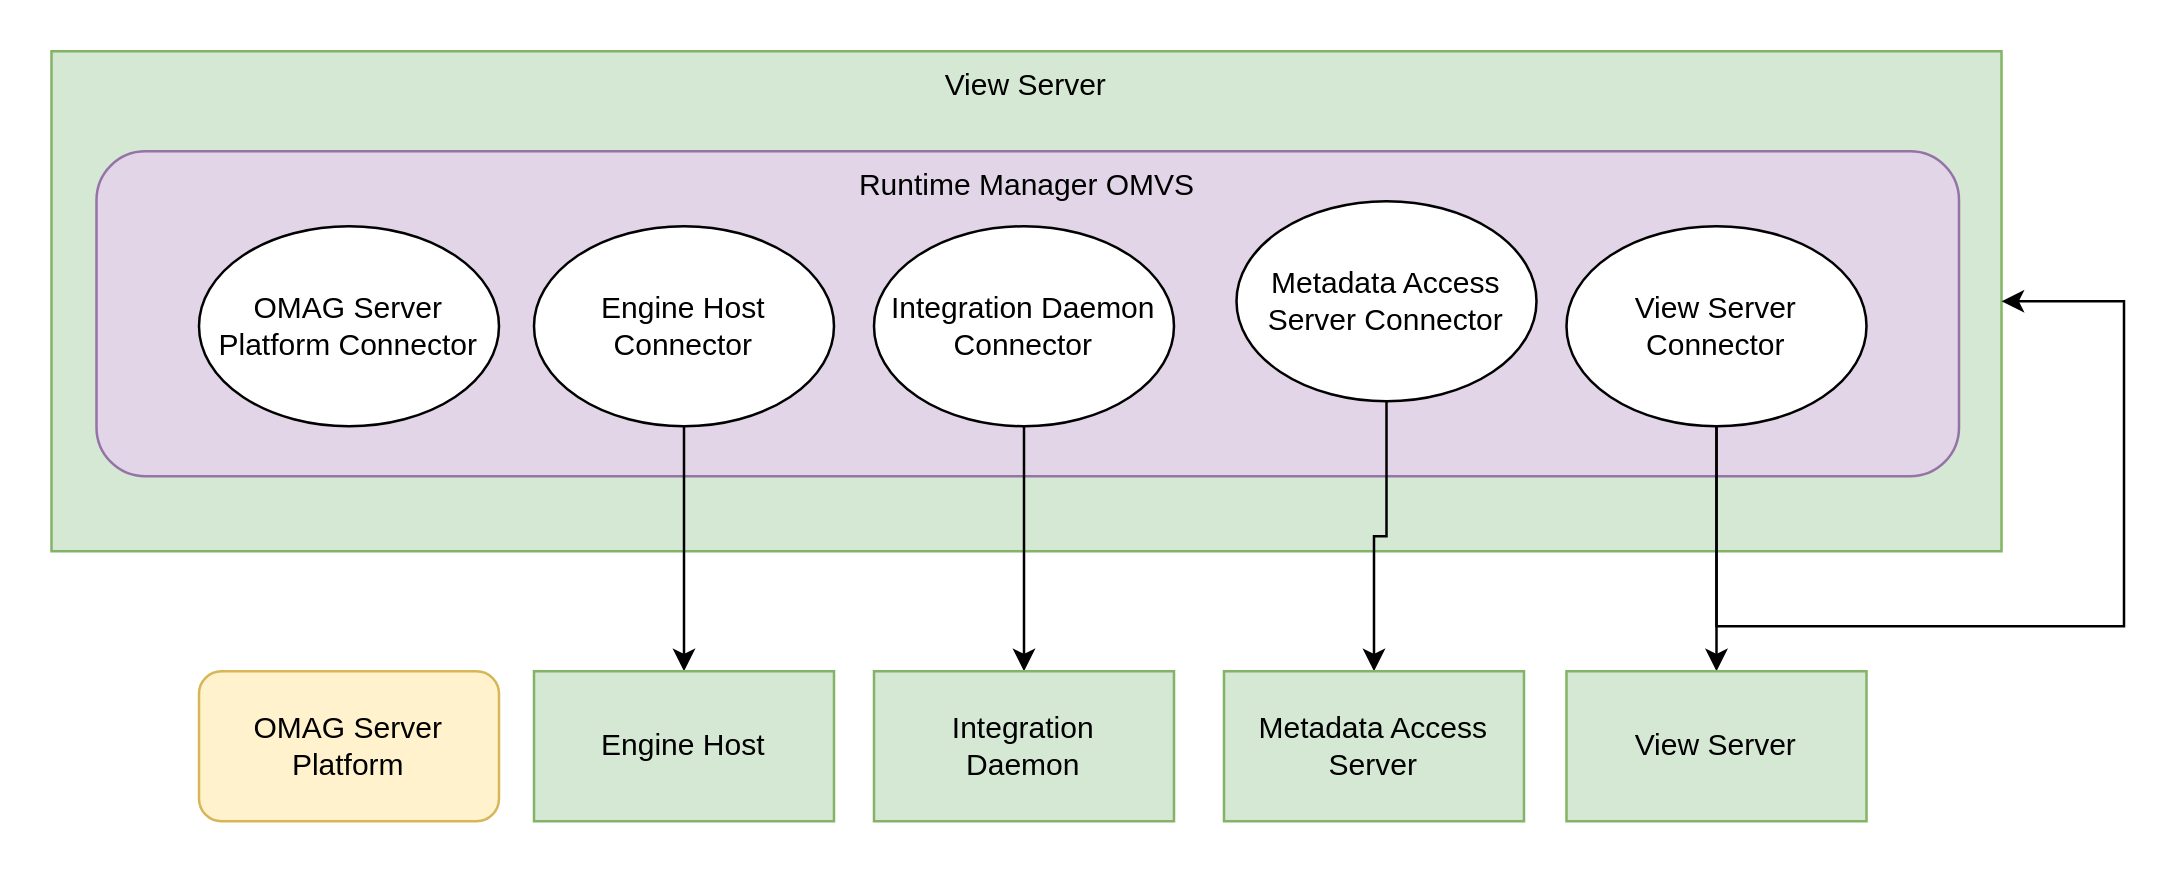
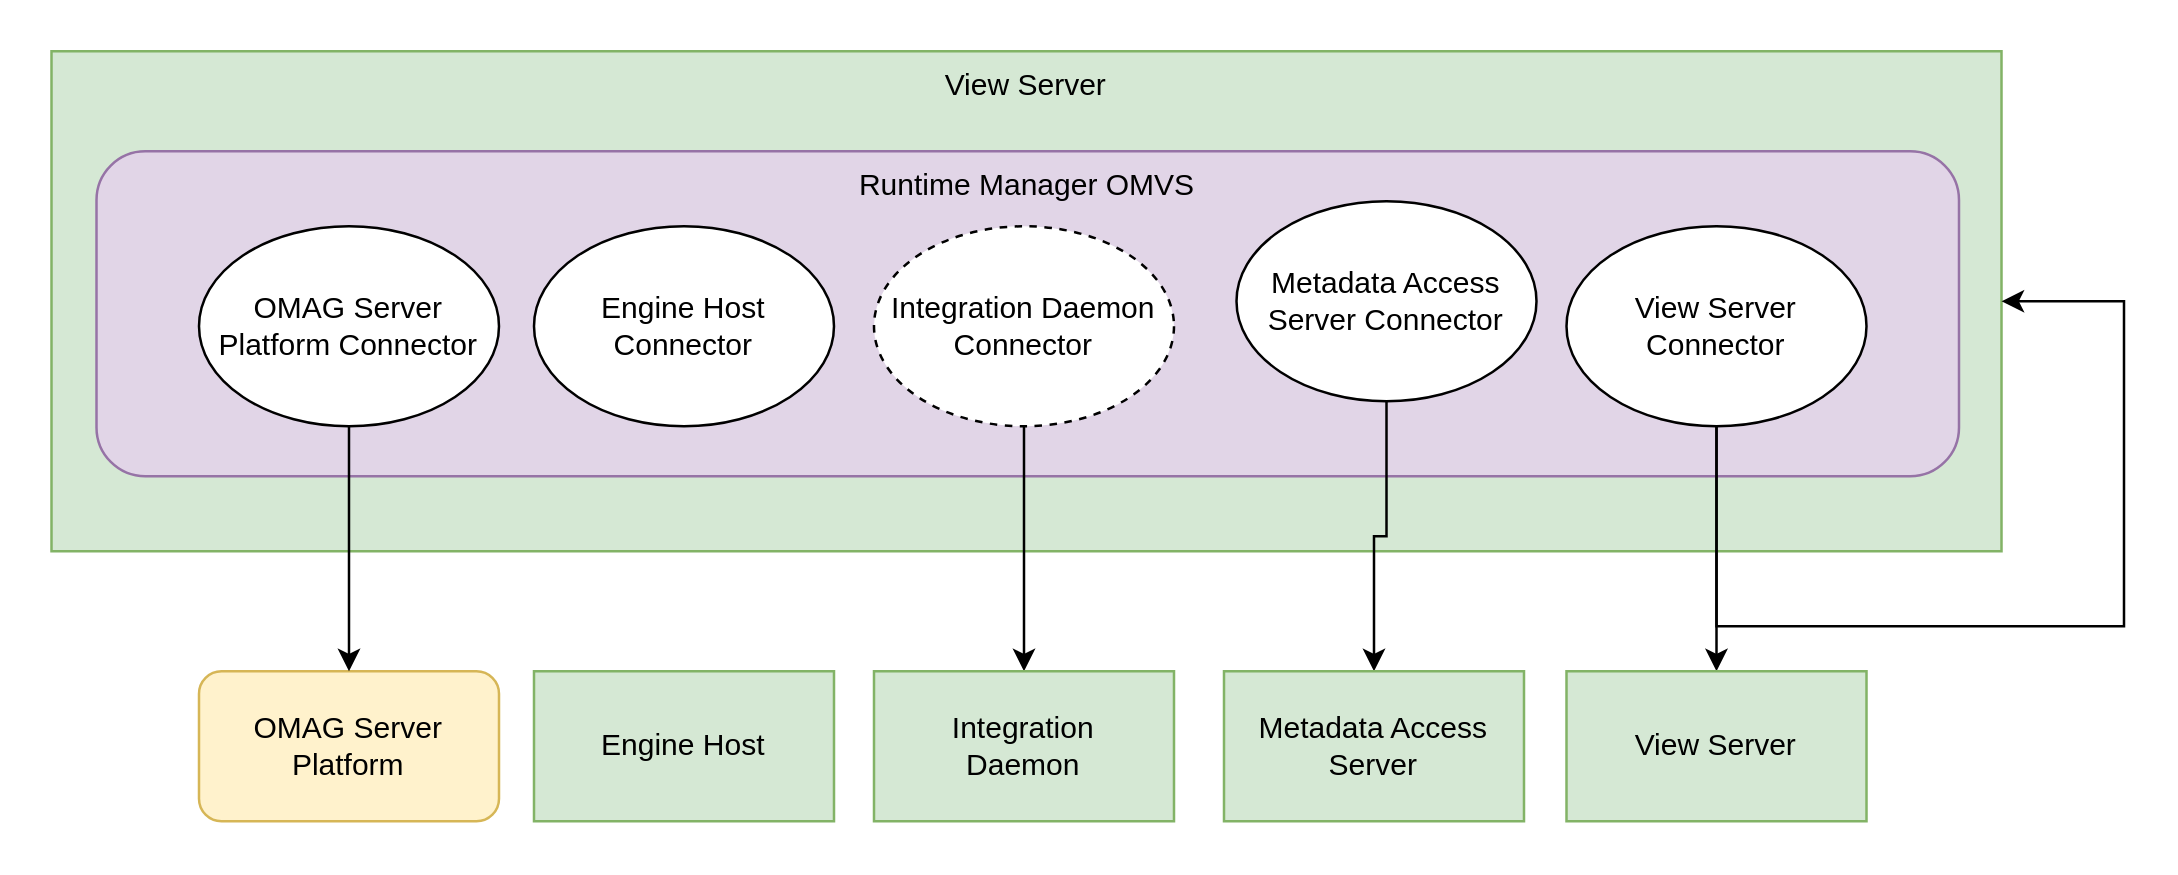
(1024, 326) -> (1024, 326)
none -> (349, 540)
(684, 540) -> none
